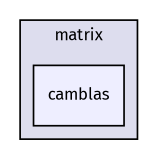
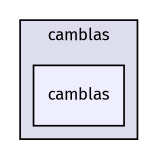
(79, 36) -> (79, 36)
